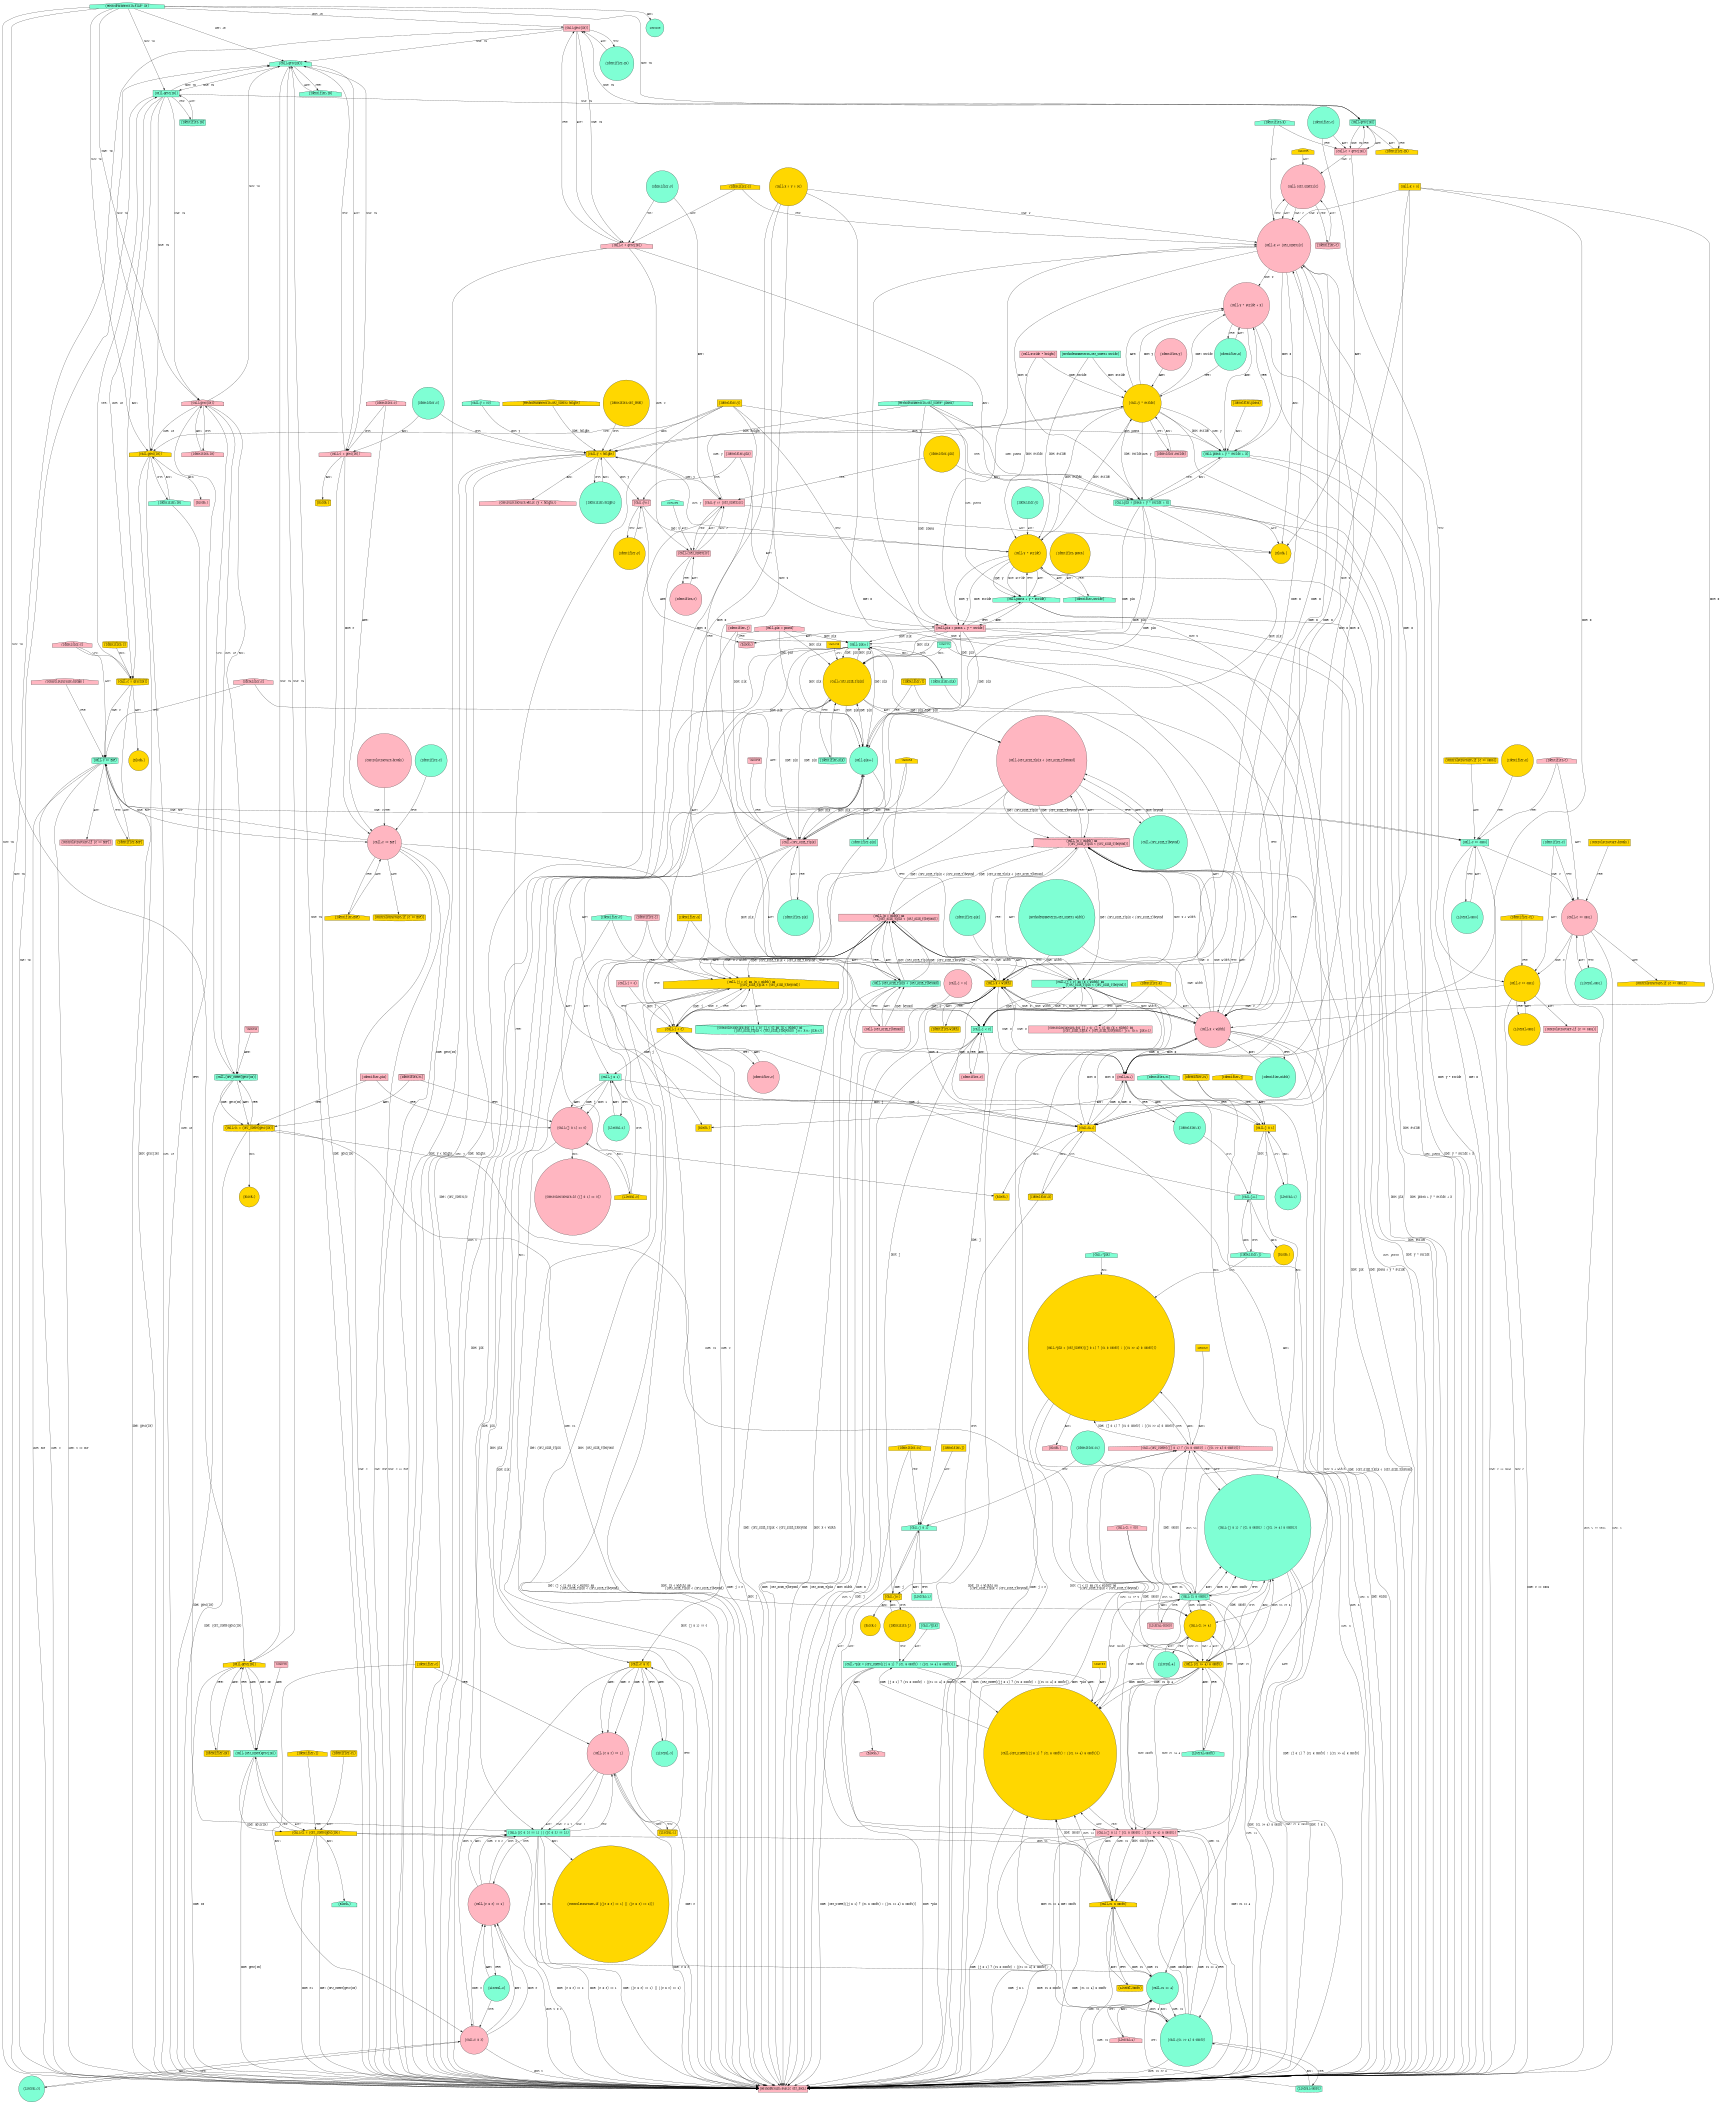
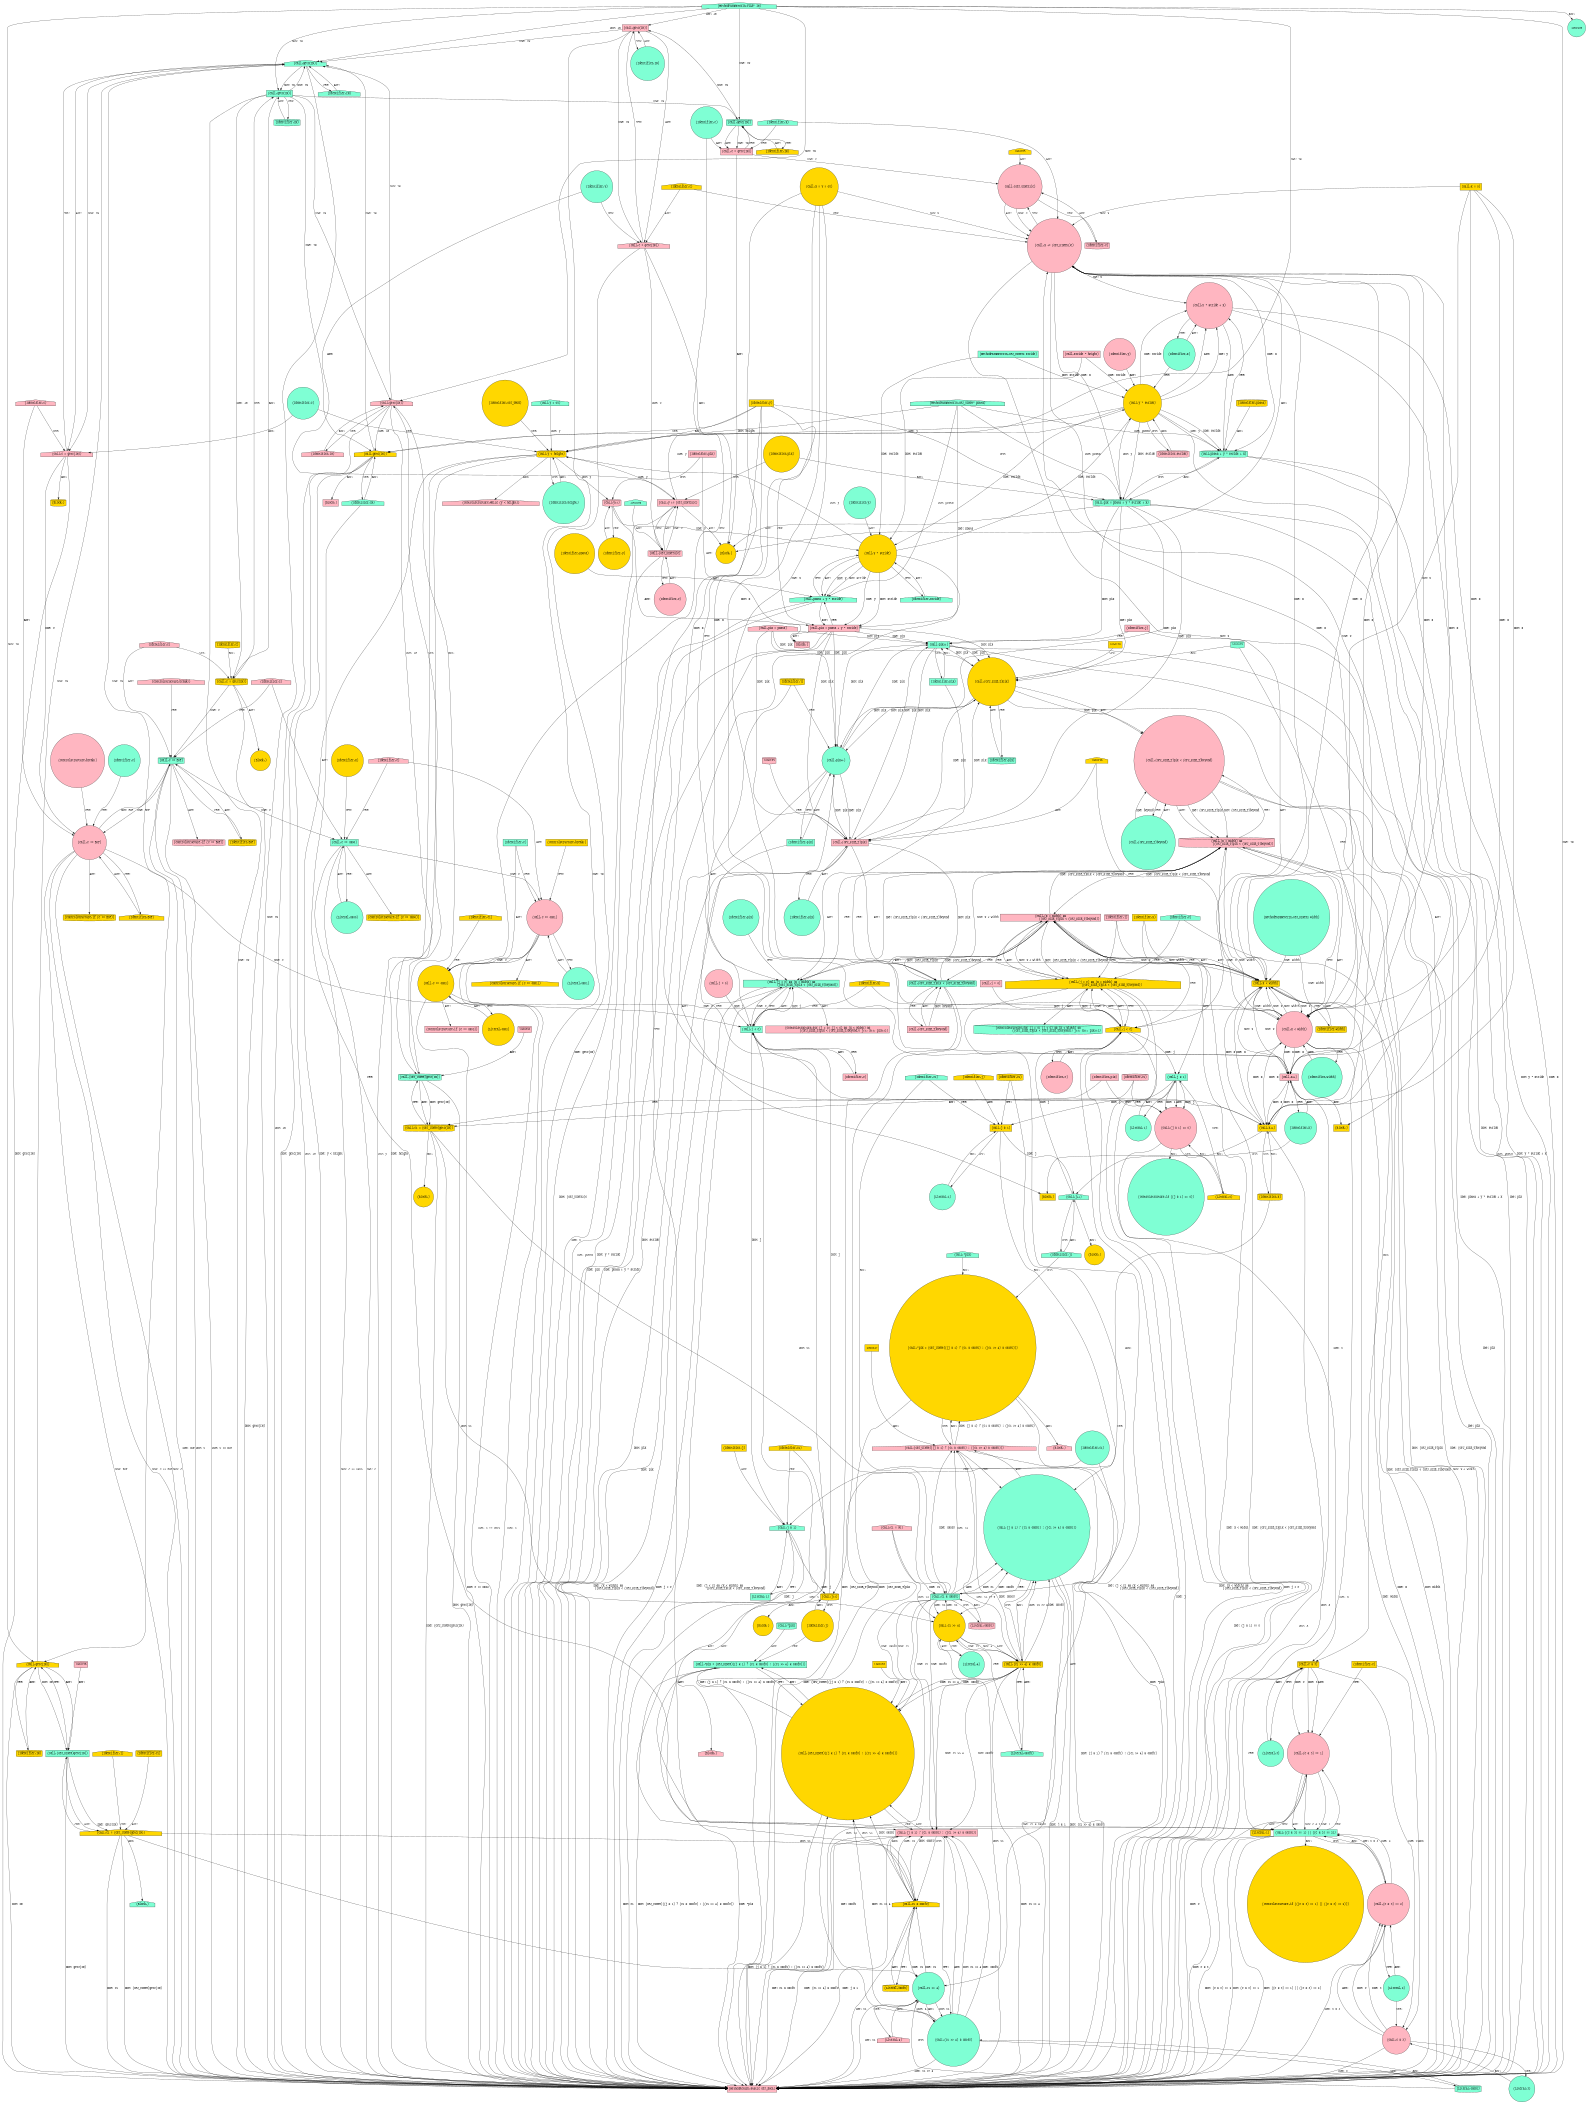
(551, 403) -> none
(1473, 801) -> (368, 879)
(573, 1197) -> (1166, 1197)
